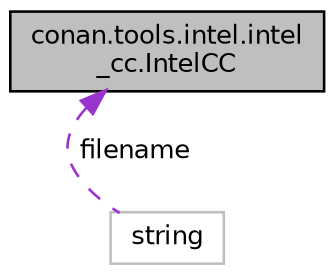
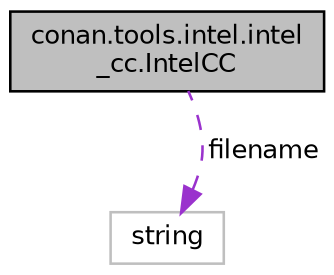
(73, 167) -> (202, 140)
